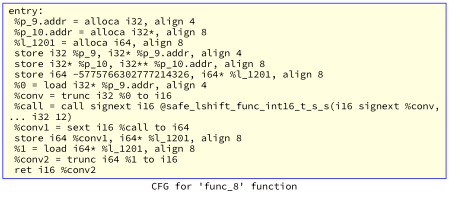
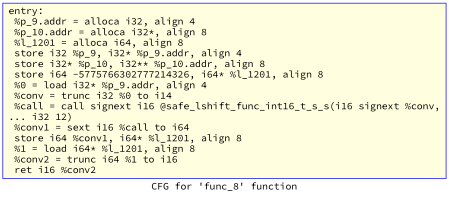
(90, 96) -> (90, 96)
